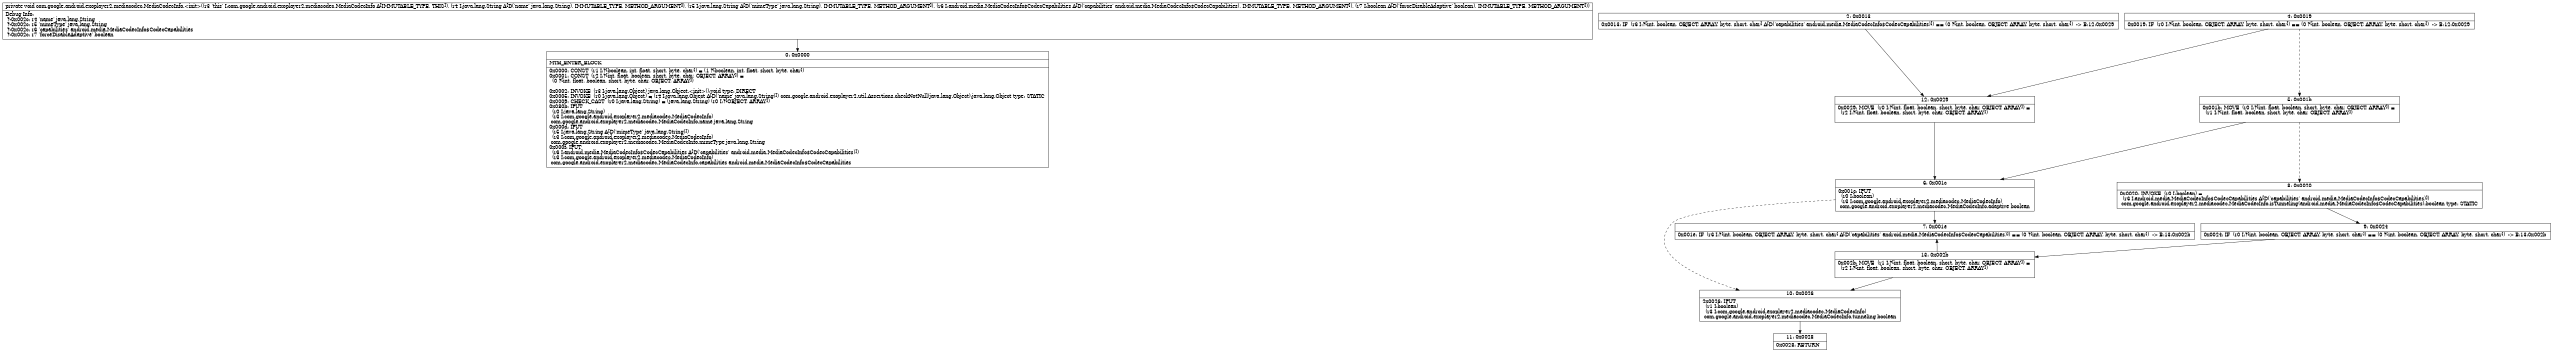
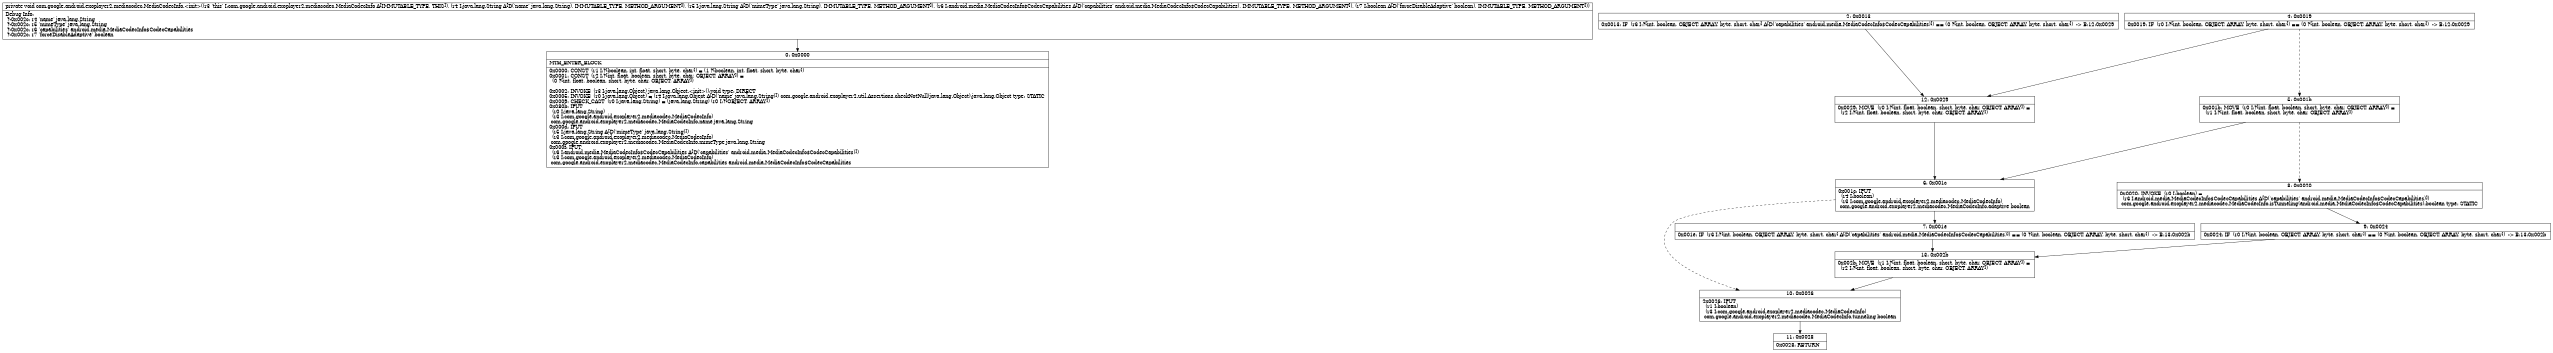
(1856, 197) -> (1856, 197)
(1937, 247) -> (1933, 244)
